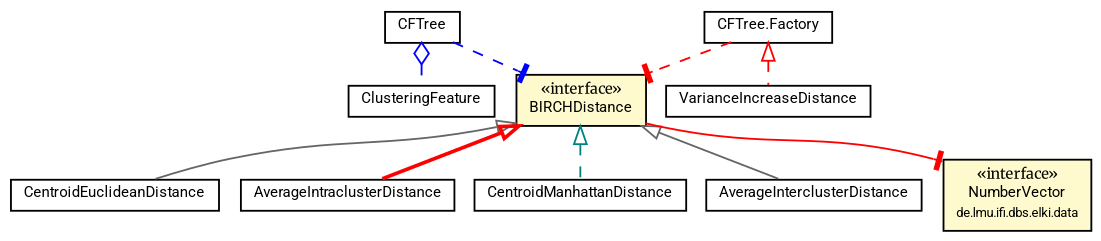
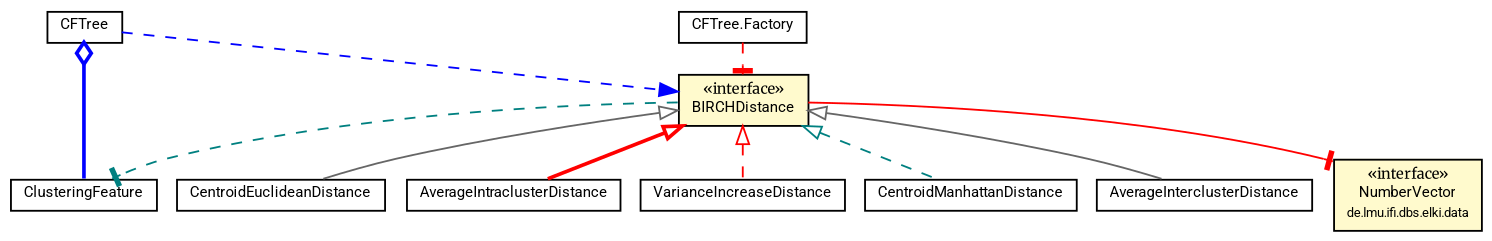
(485, 57) -> (390, 61)
(768, 73) -> (743, 161)
(422, 75) -> (84, 121)
none -> (396, 120)
